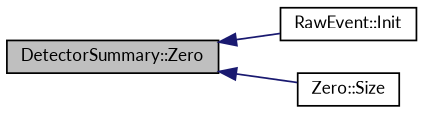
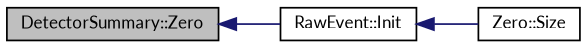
(267, 78) -> (456, 24)
